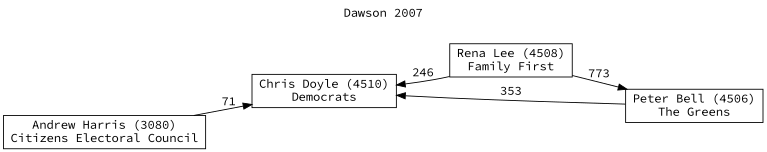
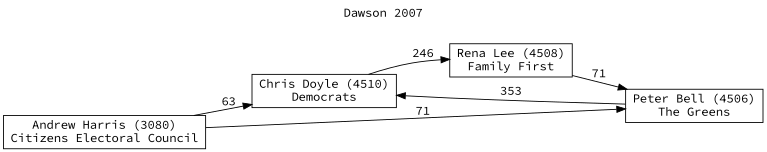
(599, 74) -> (599, 74)
(428, 81) -> (404, 65)
(229, 102) -> (229, 102)
none -> (411, 118)
